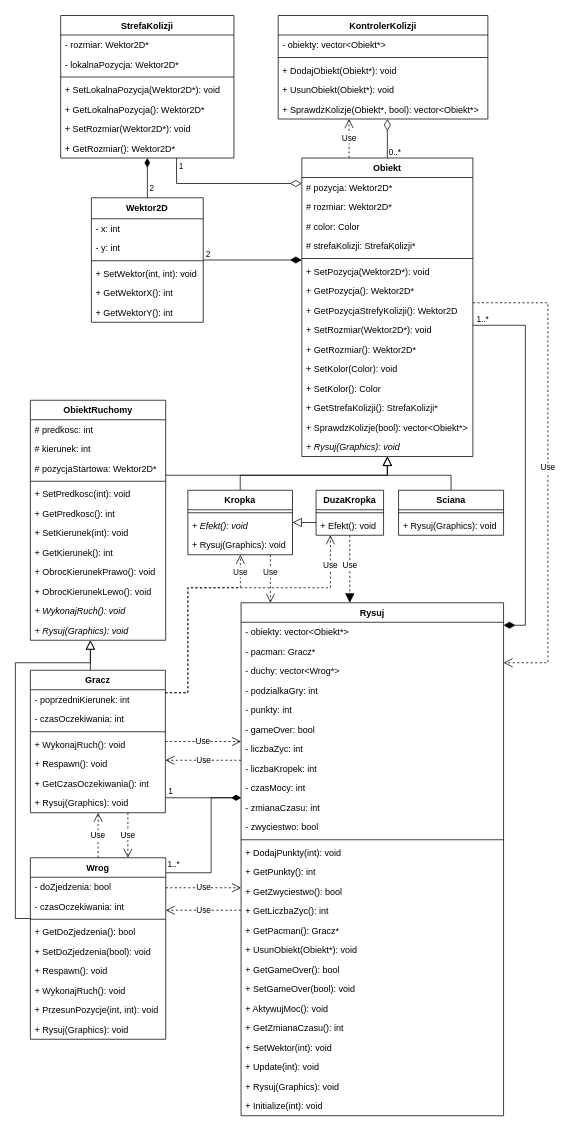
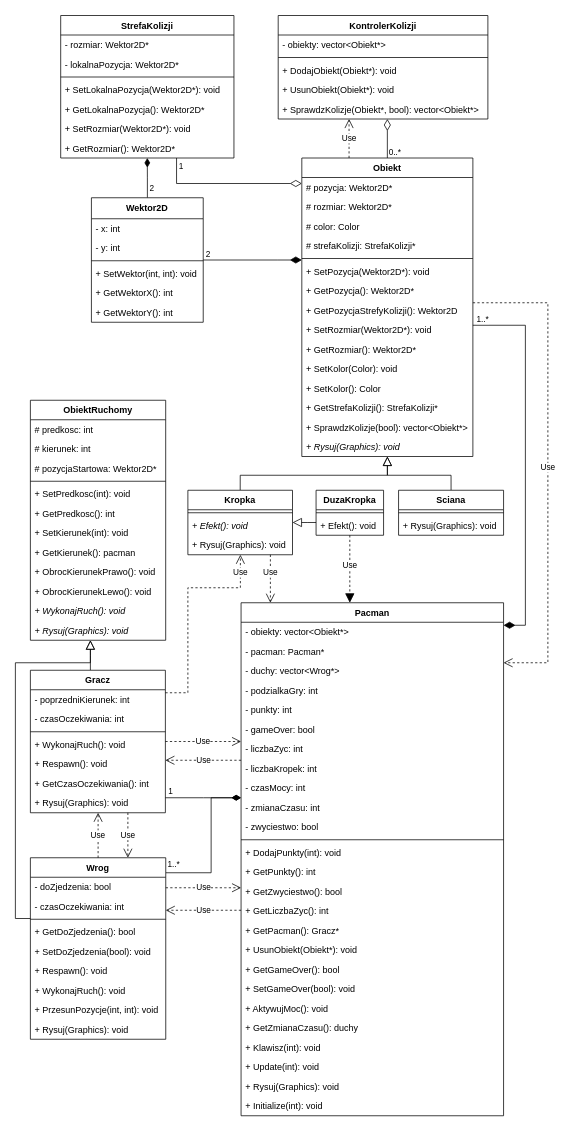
(202, 475) -> none
(79, 553) -> (88, 553)
(310, 588) -> none
(372, 613) -> (372, 613)
(282, 652) -> (285, 652)
(297, 1028) -> (304, 1028)
(295, 1048) -> (287, 1048)
